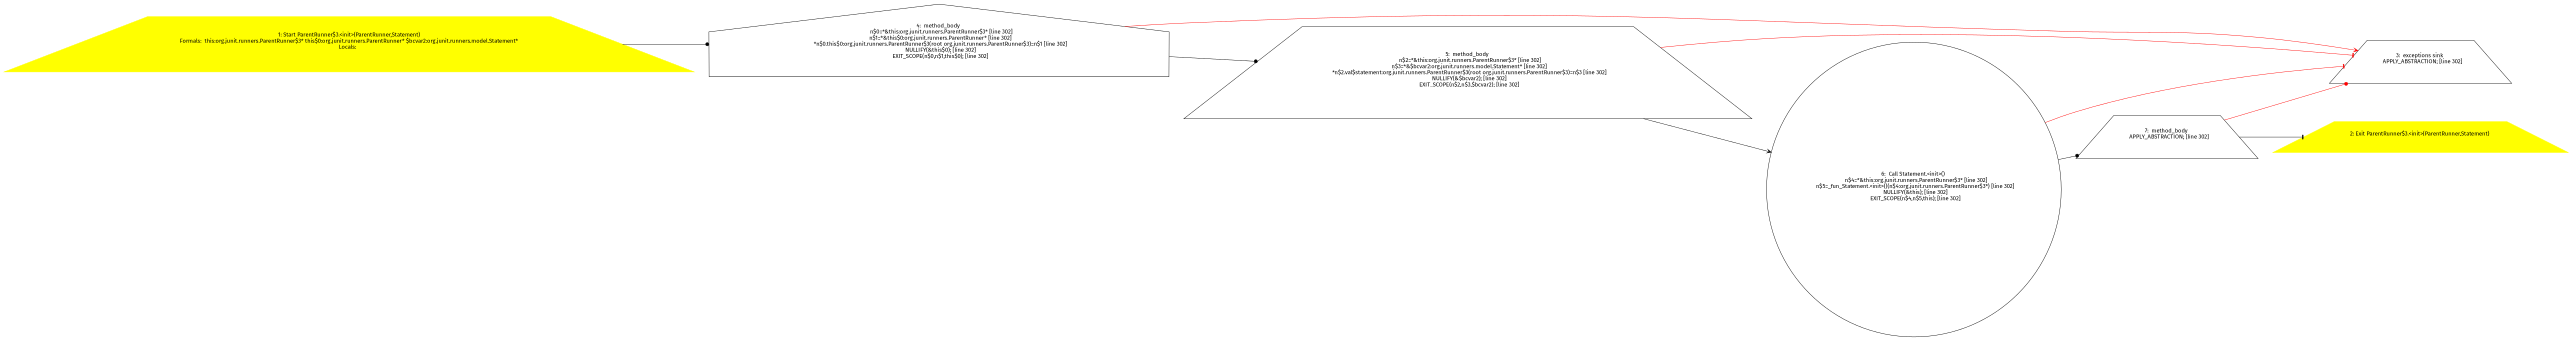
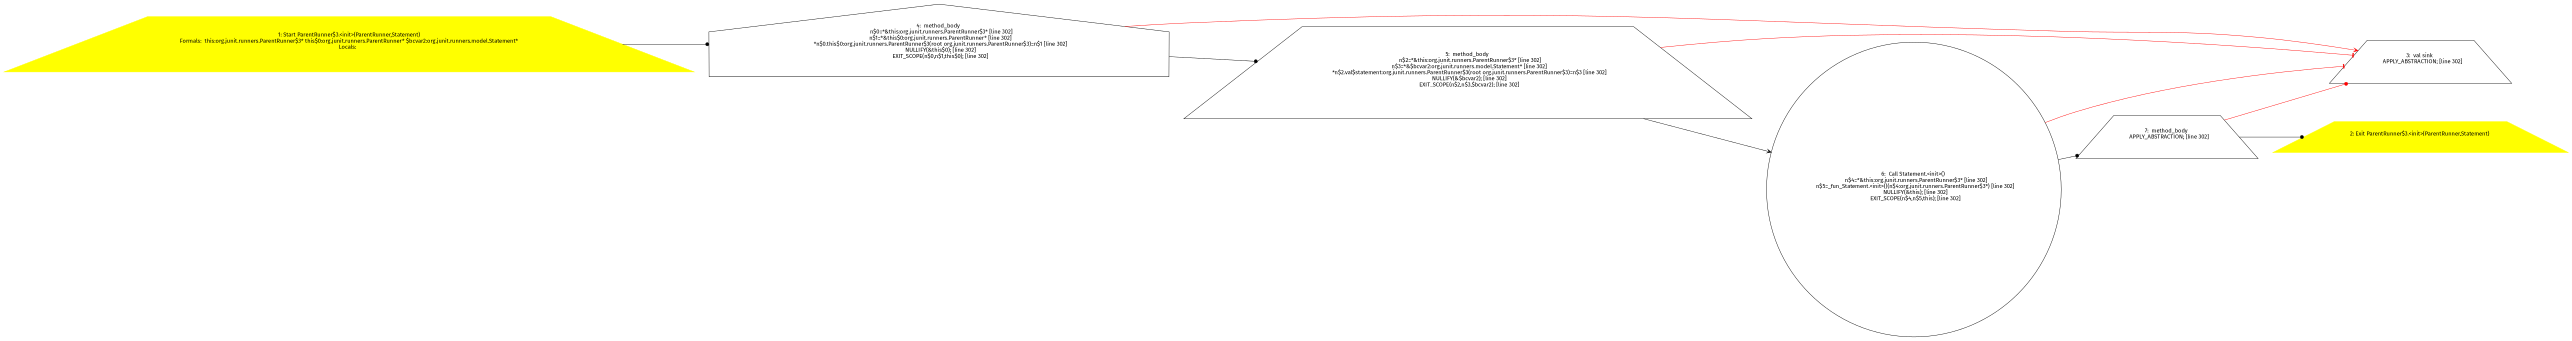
(2421, 62) -> (2421, 62)
(2270, 137) -> (2270, 137)
